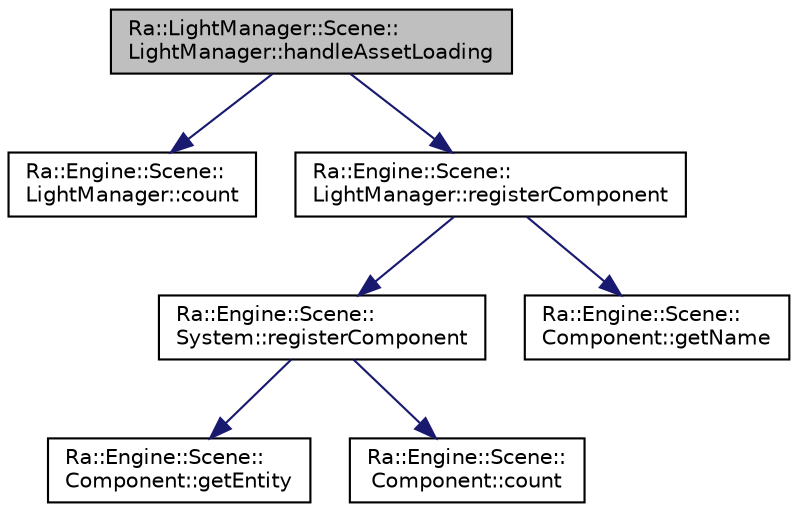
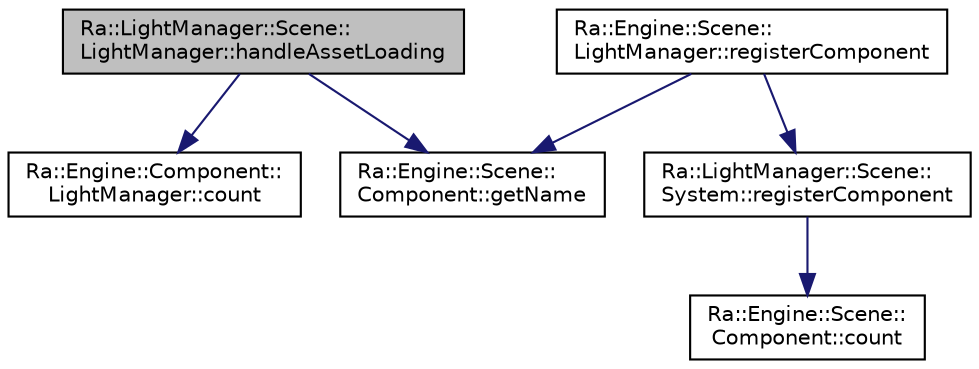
(393, 106) -> (359, 107)
(132, 185) -> (155, 185)
(322, 327) -> (807, 185)
(179, 470) -> none
